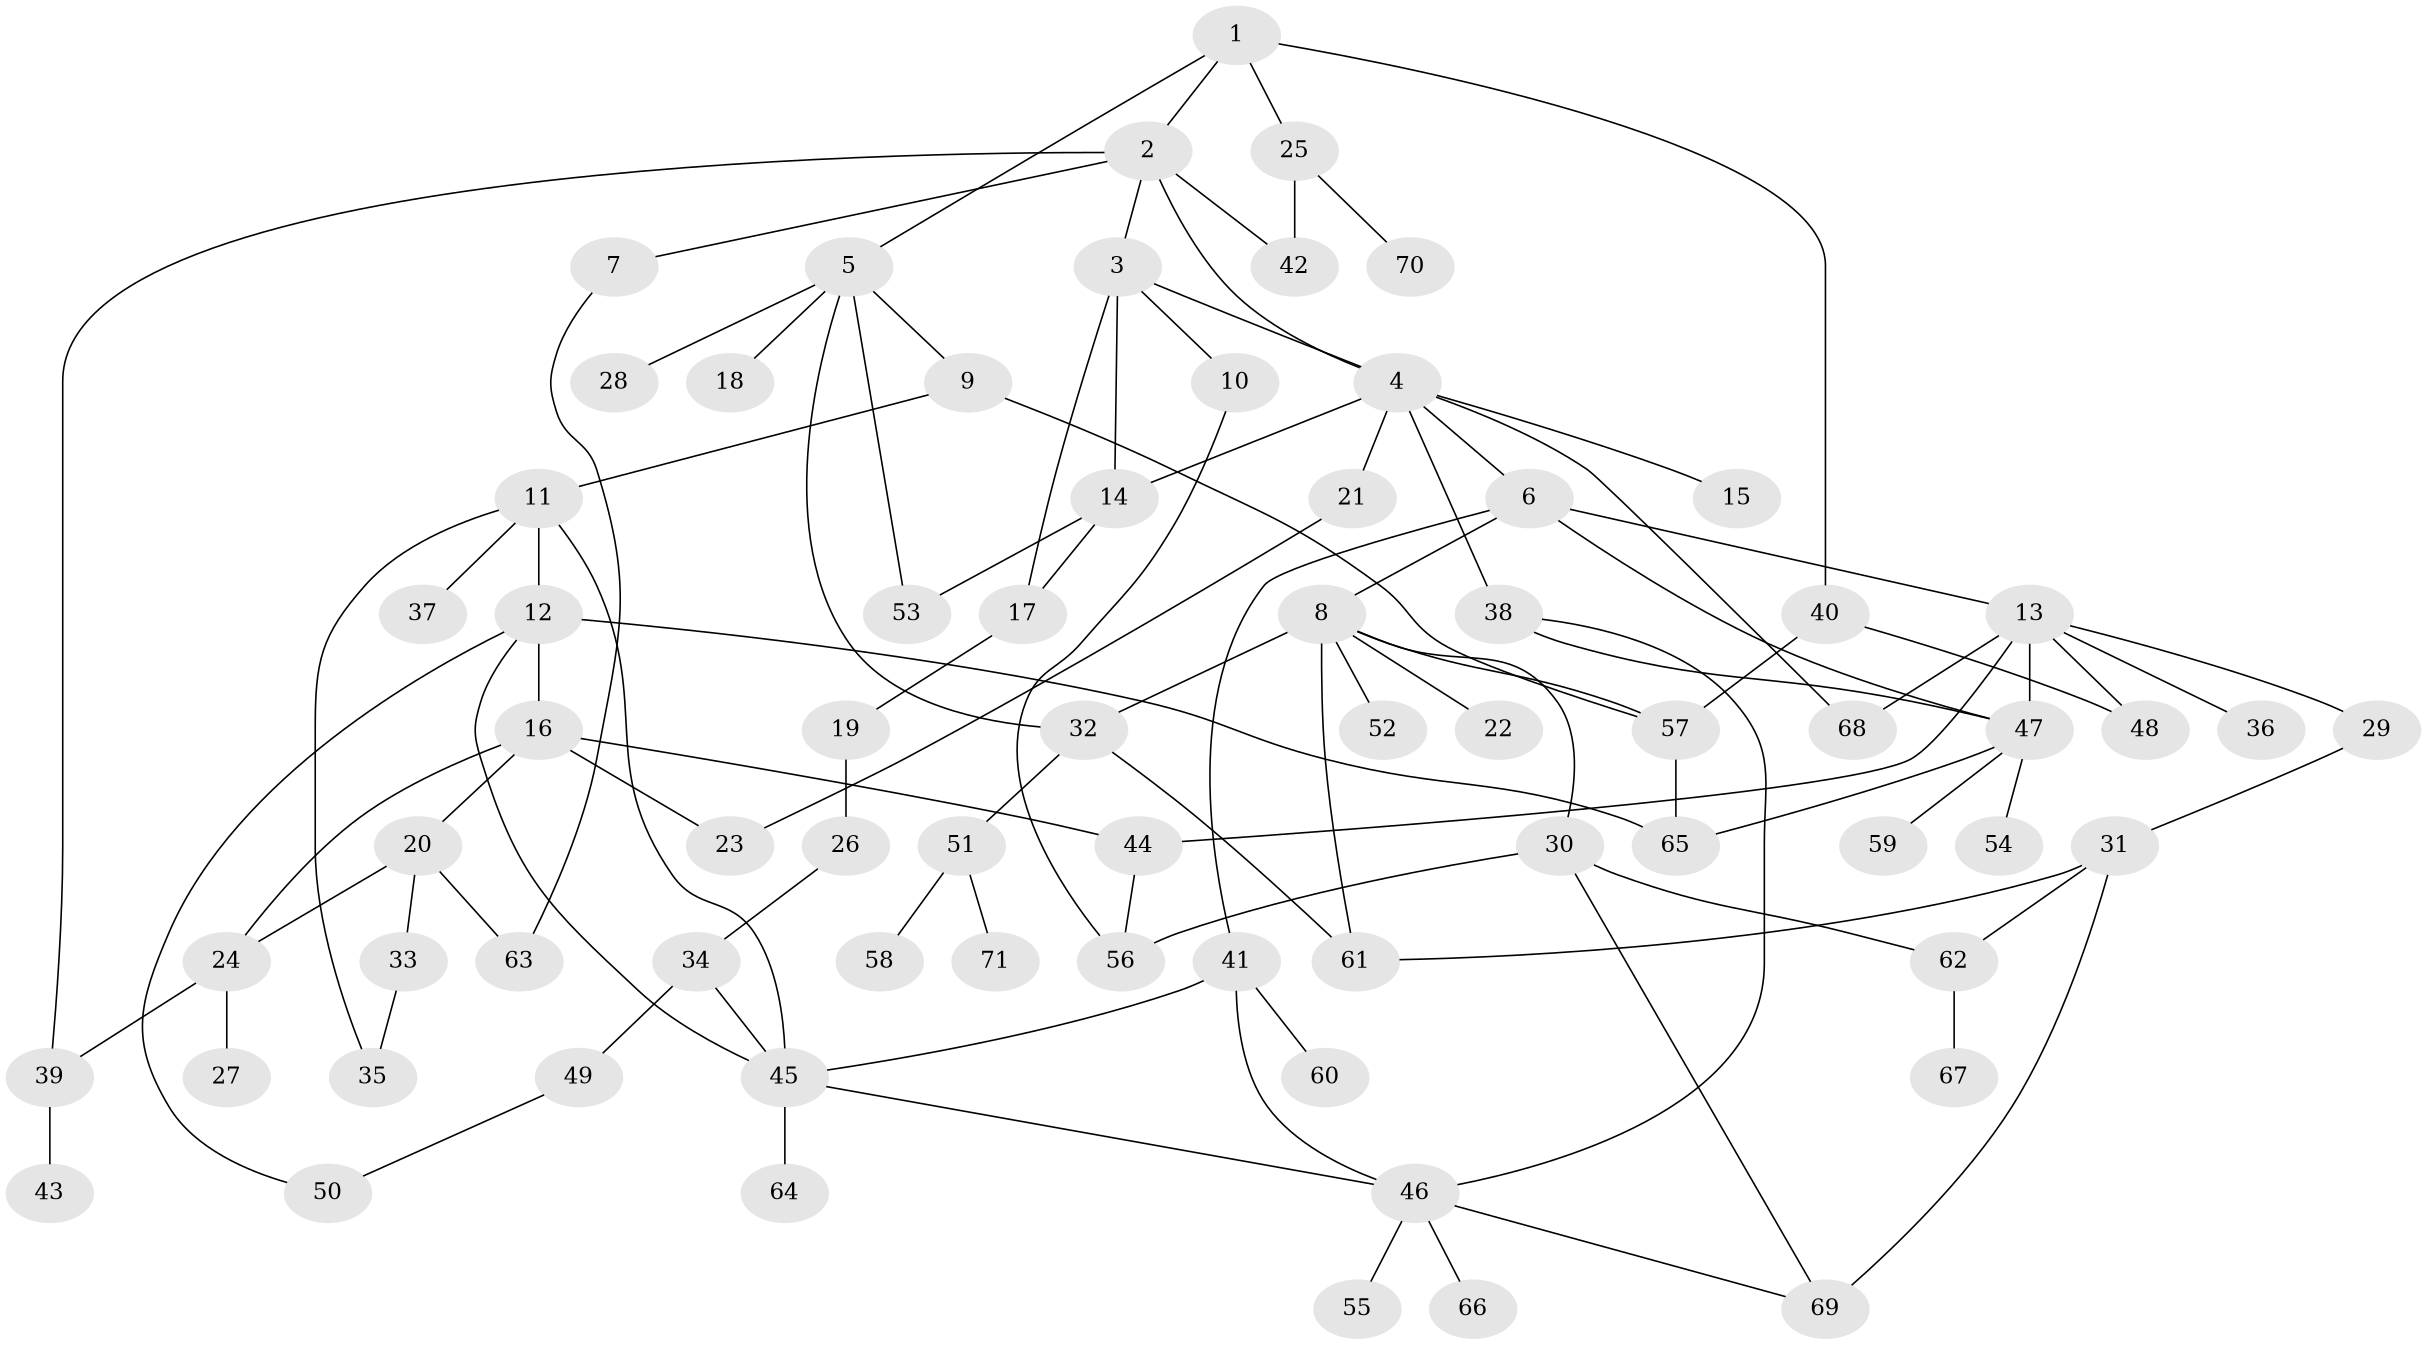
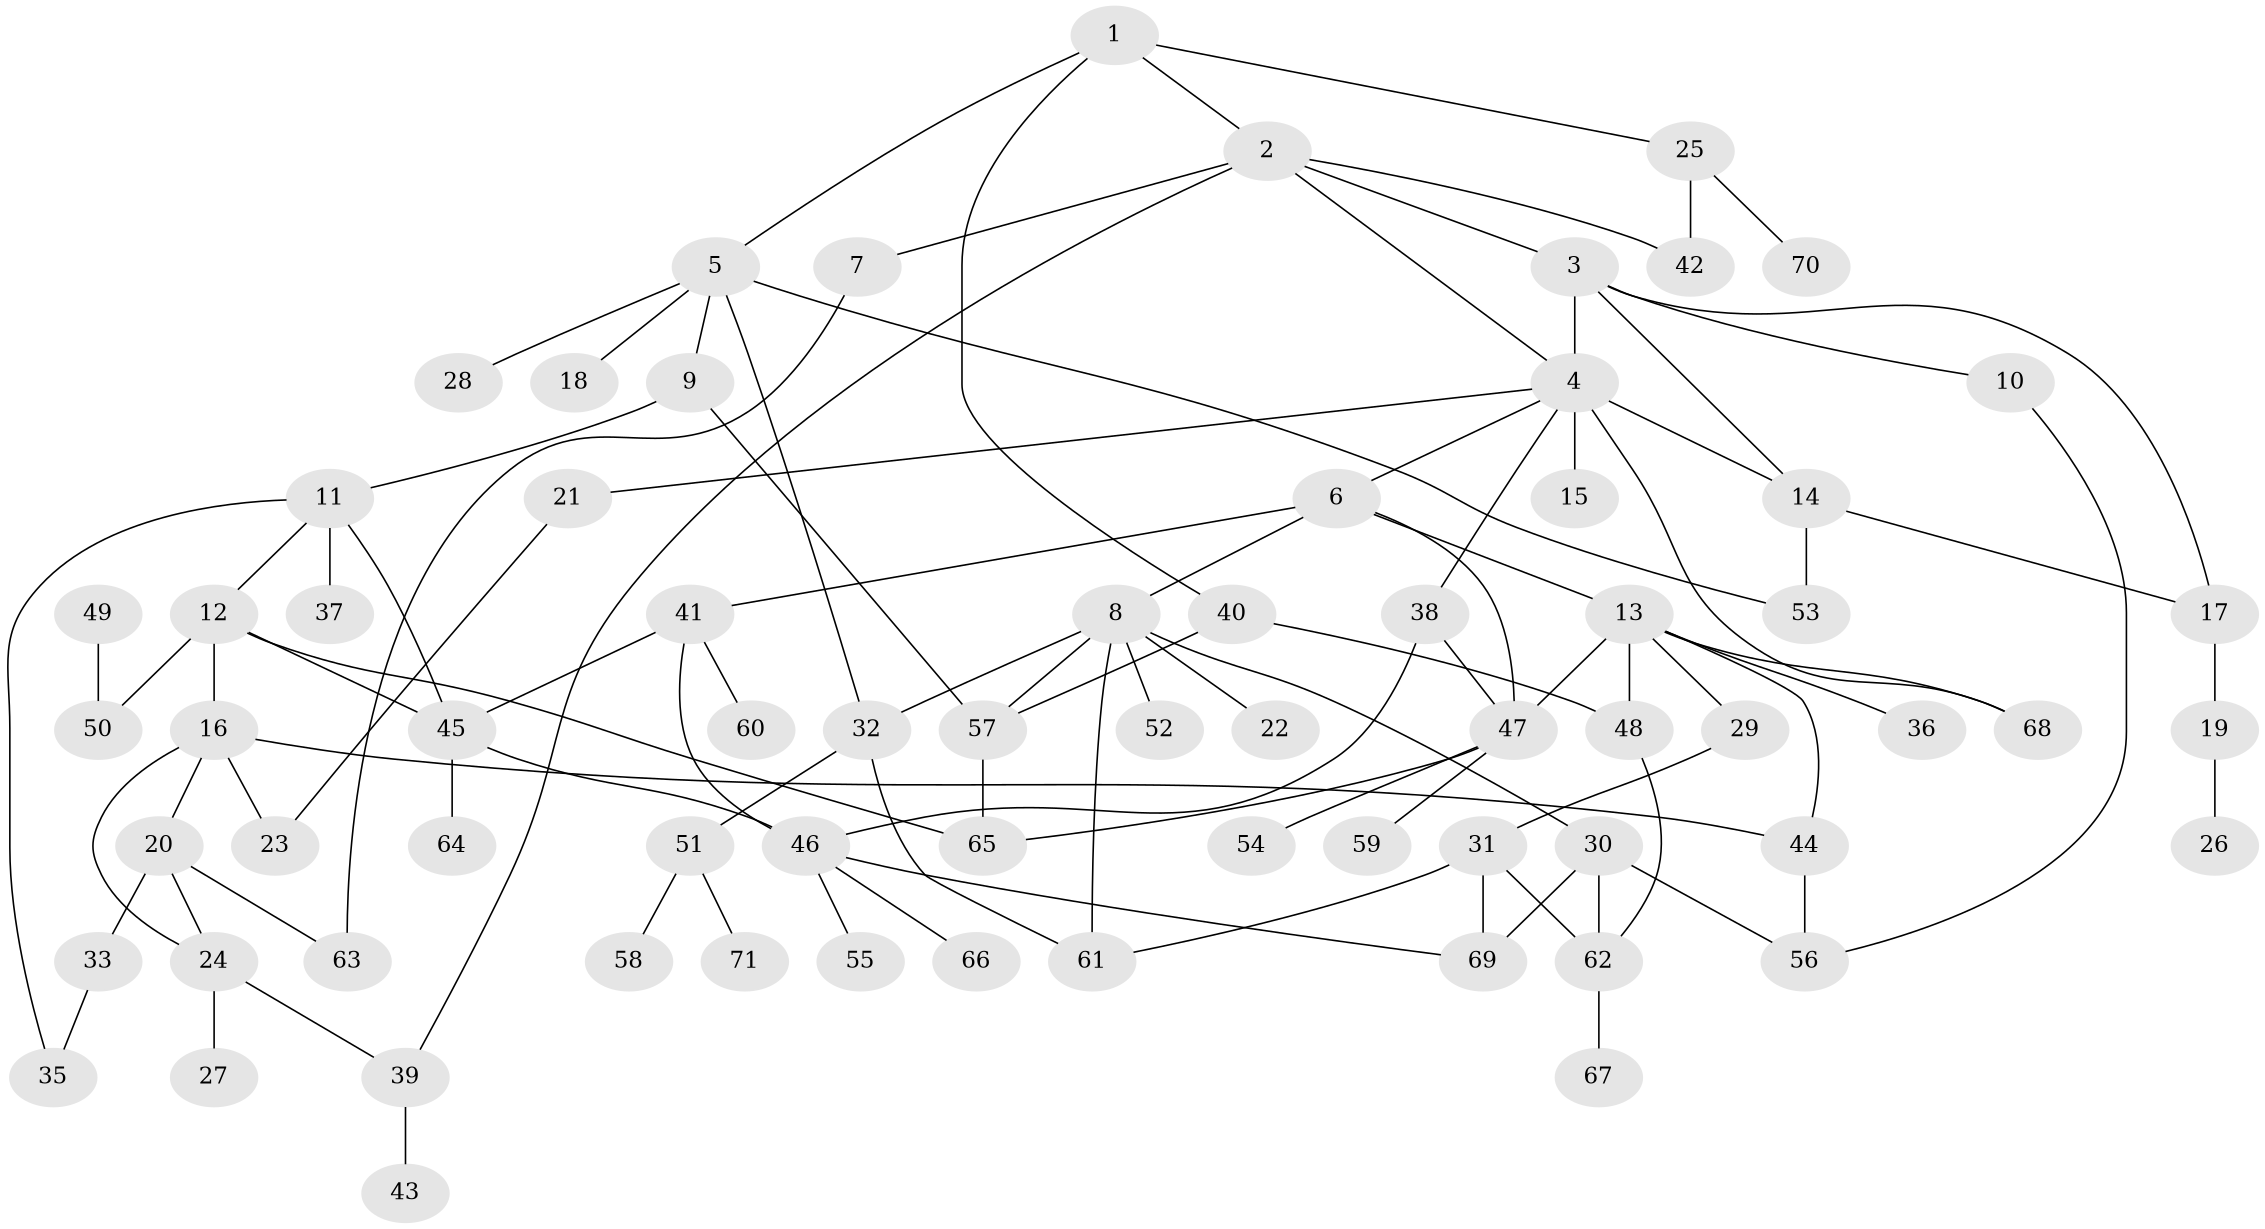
none -> (1661, 851)
(696, 962) -> none
